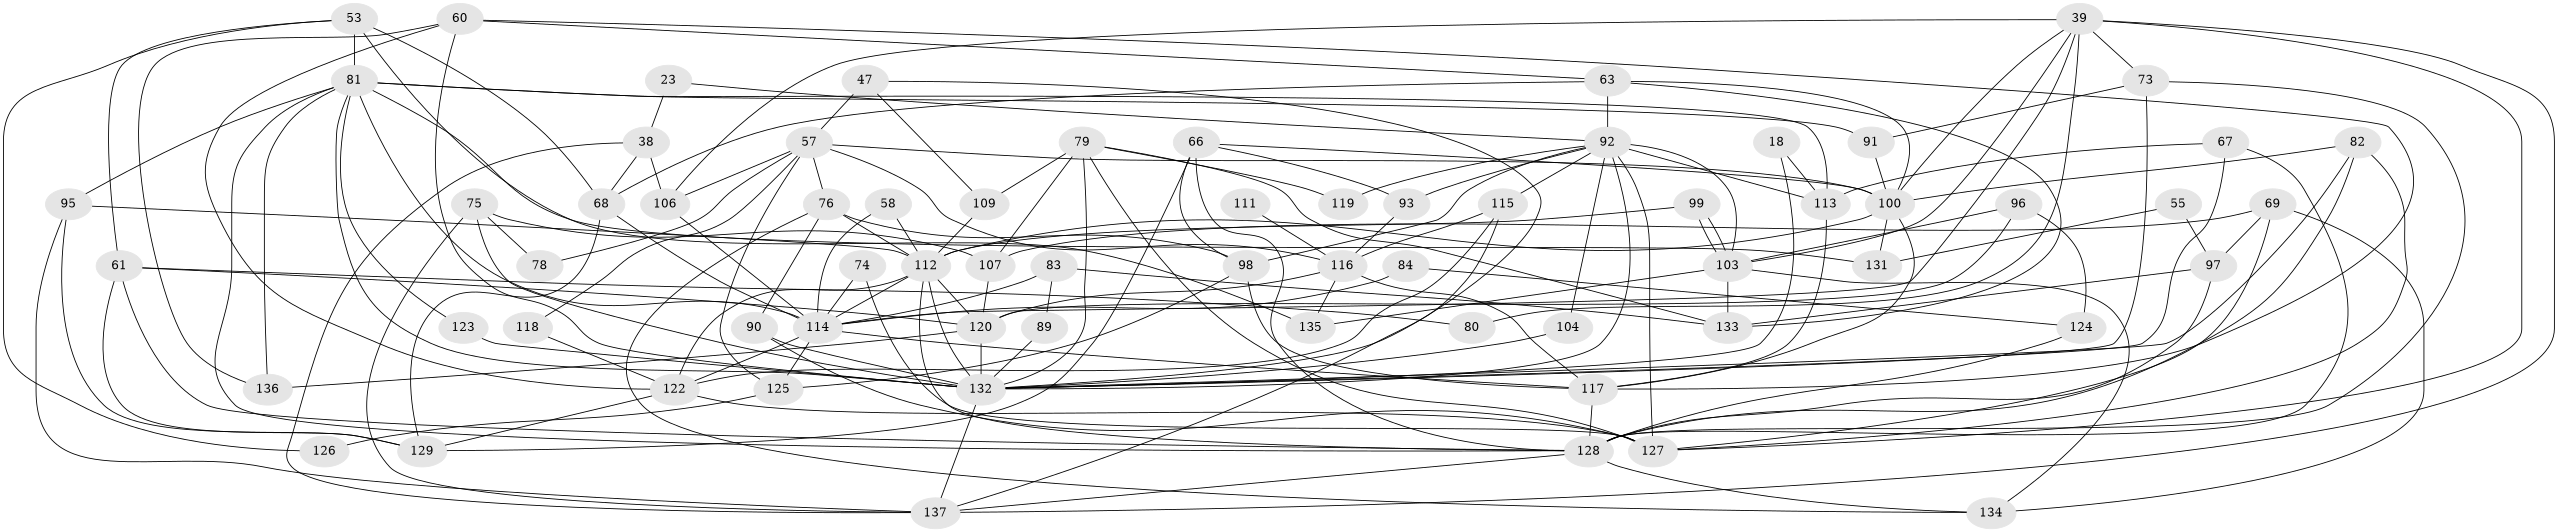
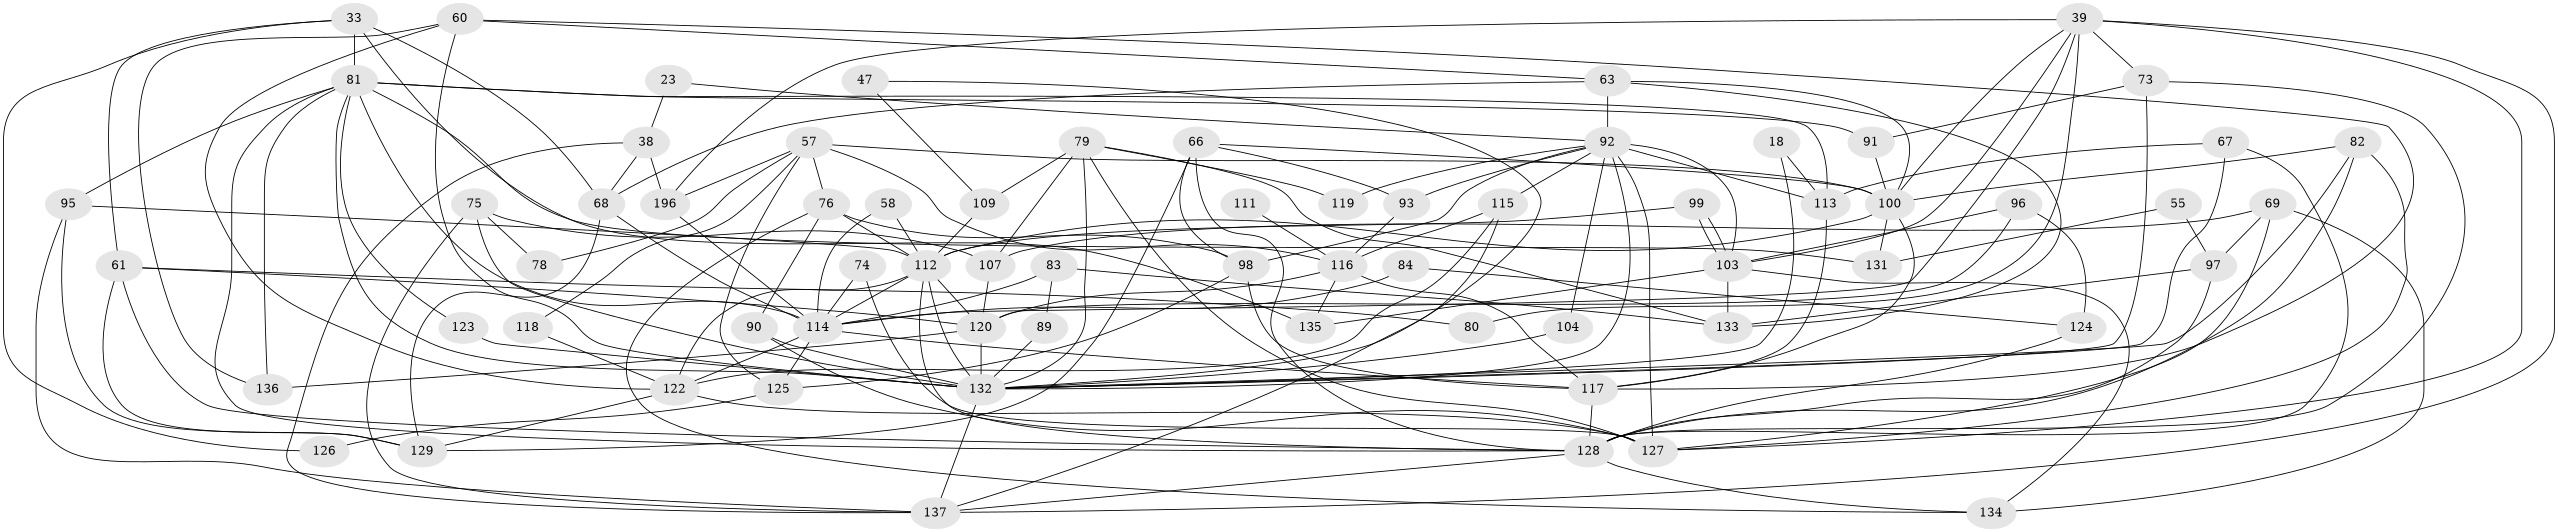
(354, 19) -> (354, 19)
(837, 112) -> none
(665, 204) -> (665, 204)
